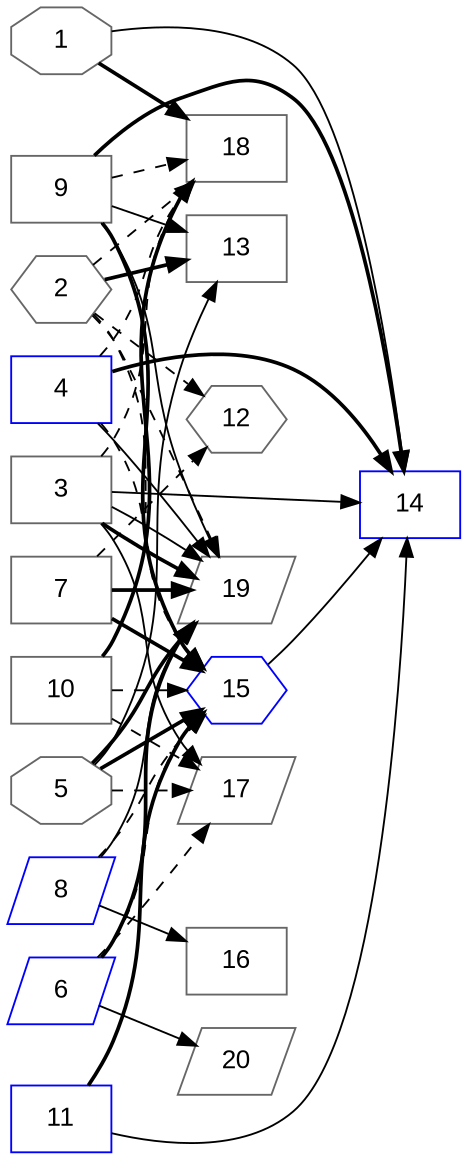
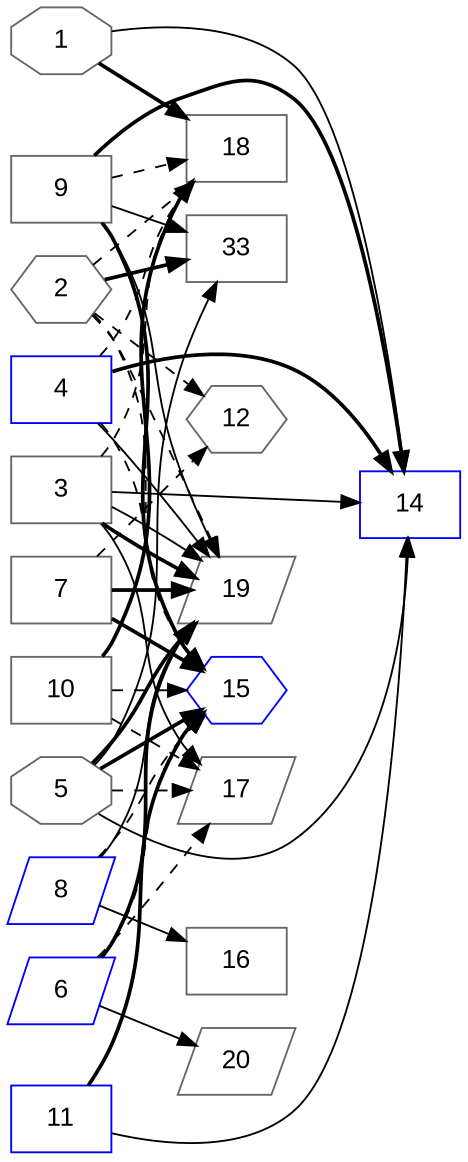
(237, 249) -> (237, 249)
(321, 611) -> (332, 803)
